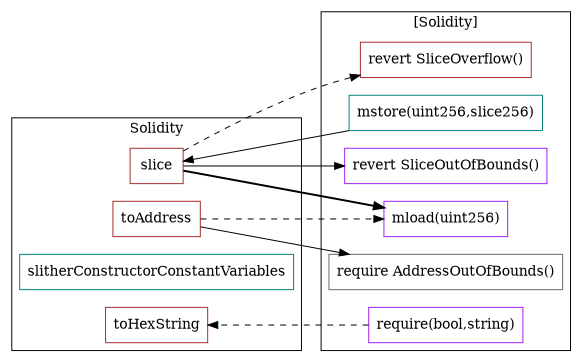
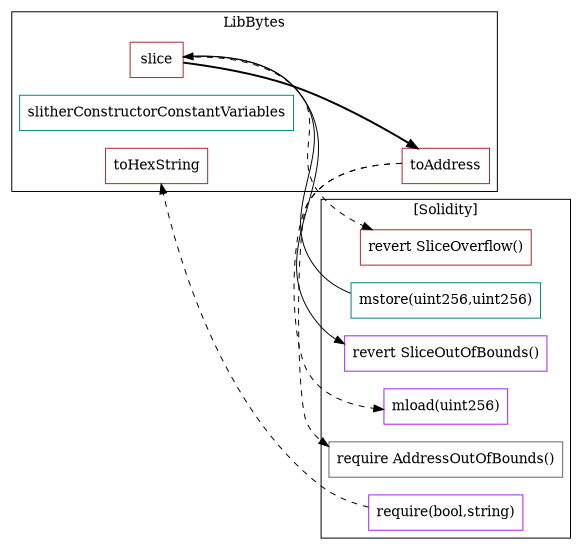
(446, 113) -> (446, 300)
(157, 129) -> (255, 23)
(279, 188) -> (307, 91)
(270, 240) -> (299, 271)
